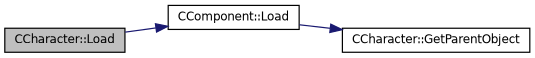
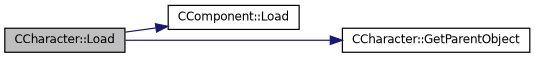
(315, 27) -> (228, 40)
